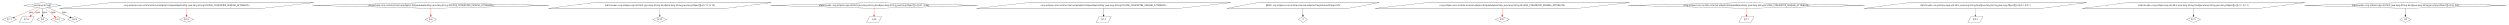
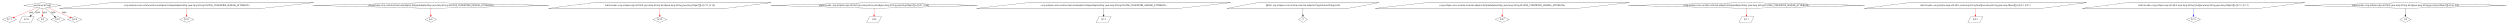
(35, 12) -> (35, 12)
(42, 12) -> (42, 12)
(50, 12) -> (50, 12)
(59, 12) -> (59, 12)
